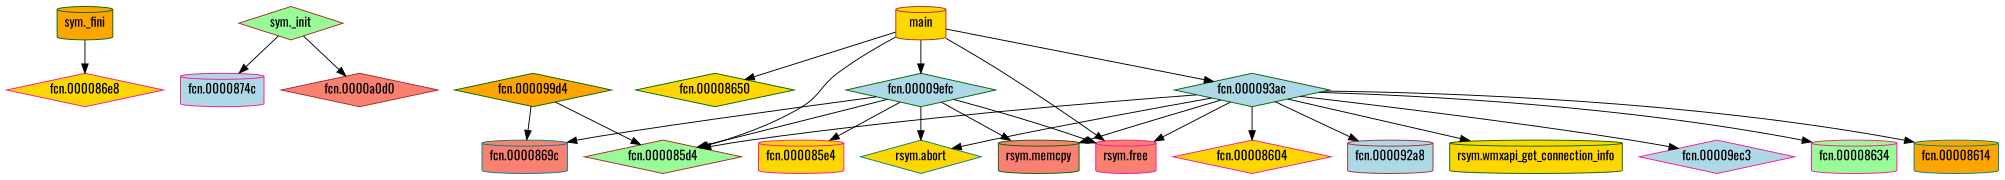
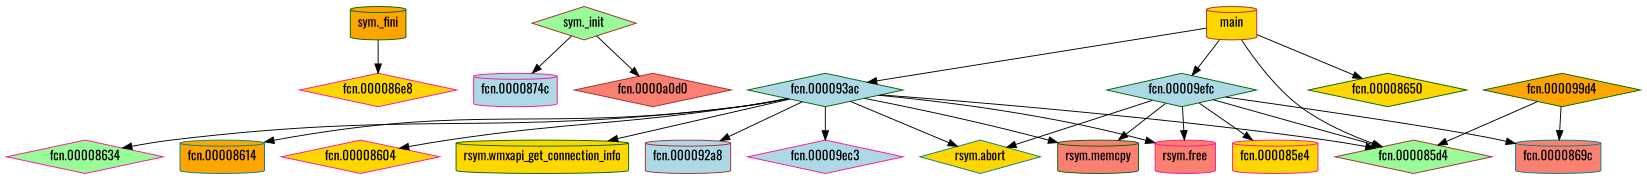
(1022, 85) -> none
(1854, 157) -> (85, 157)
